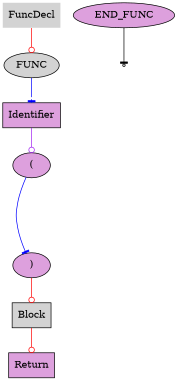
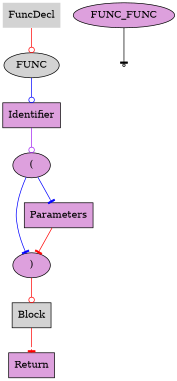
(124, 15) -> (124, 15)
(32, 88) -> (32, 88)
none -> (59, 215)
(32, 338) -> (32, 338)
